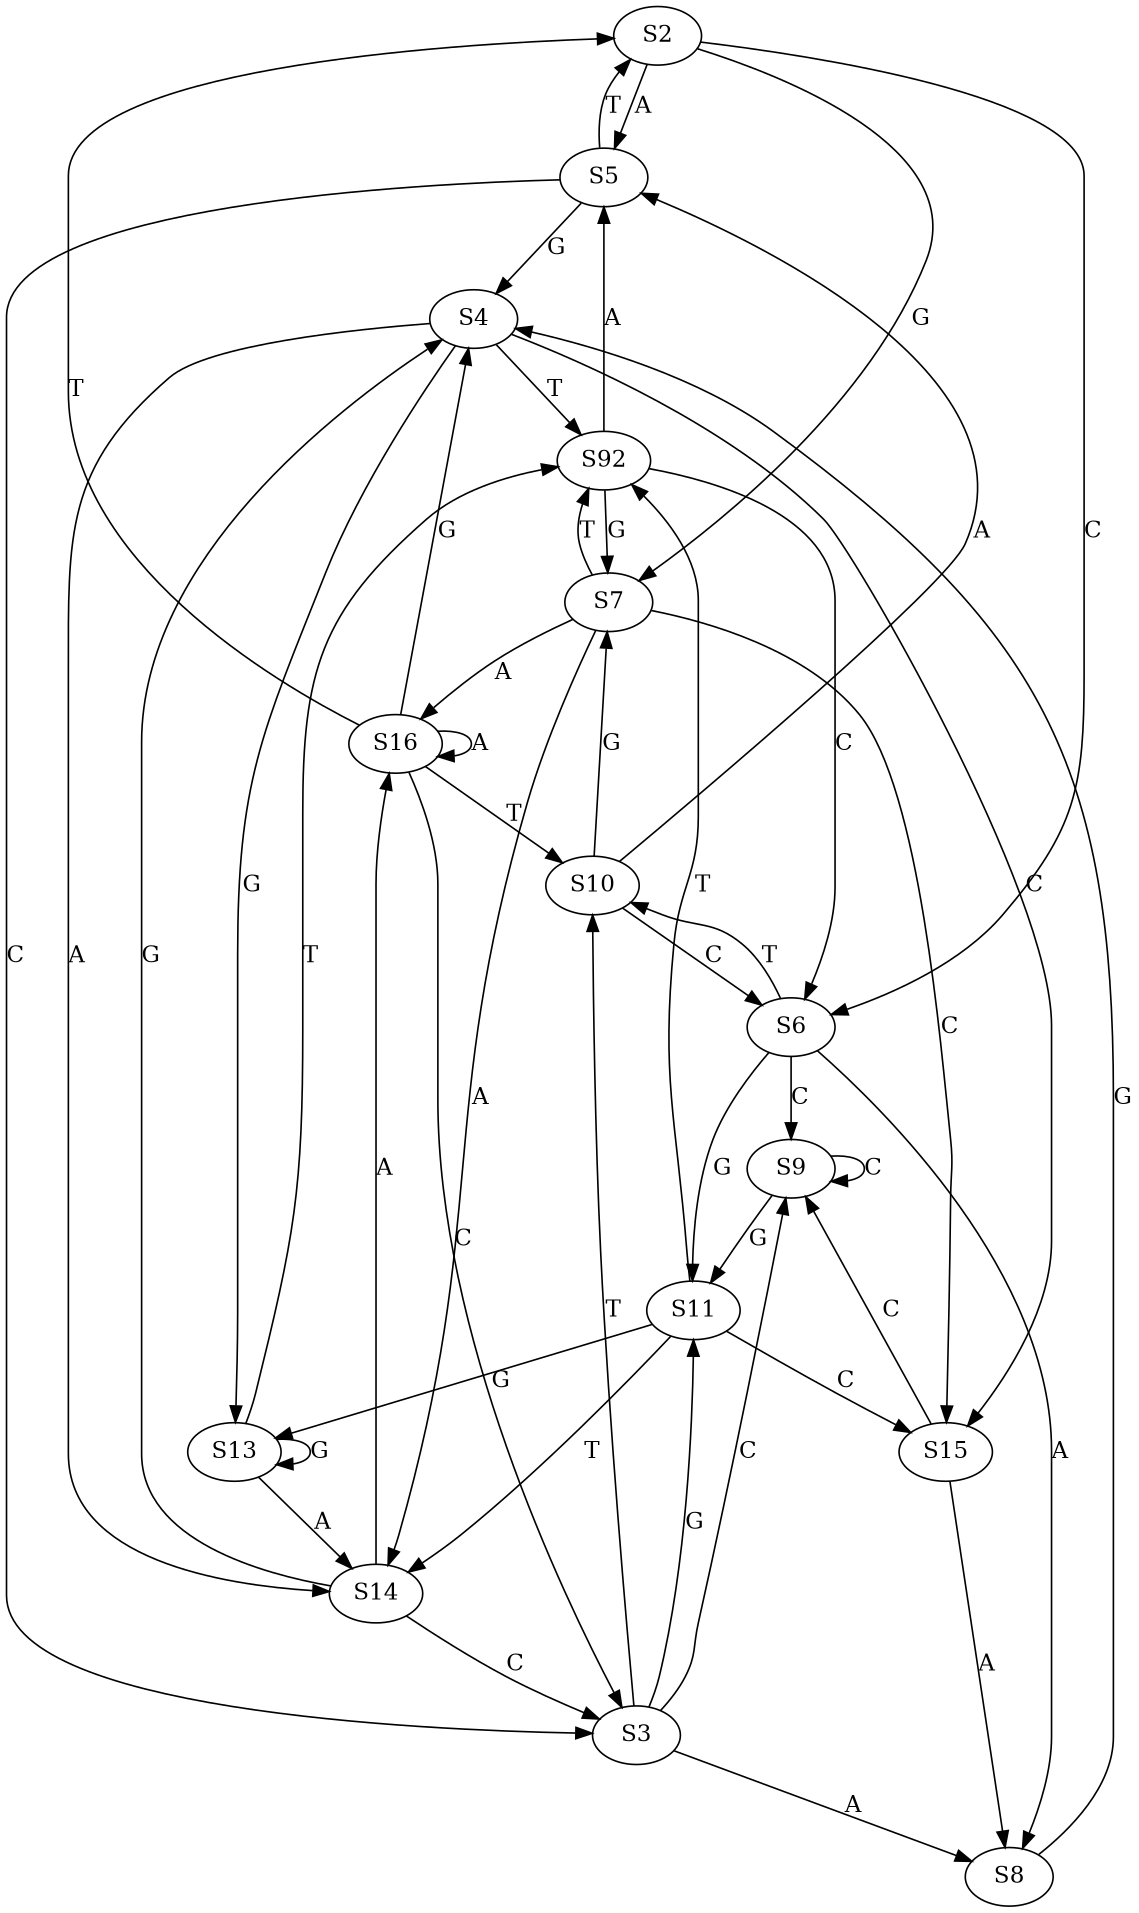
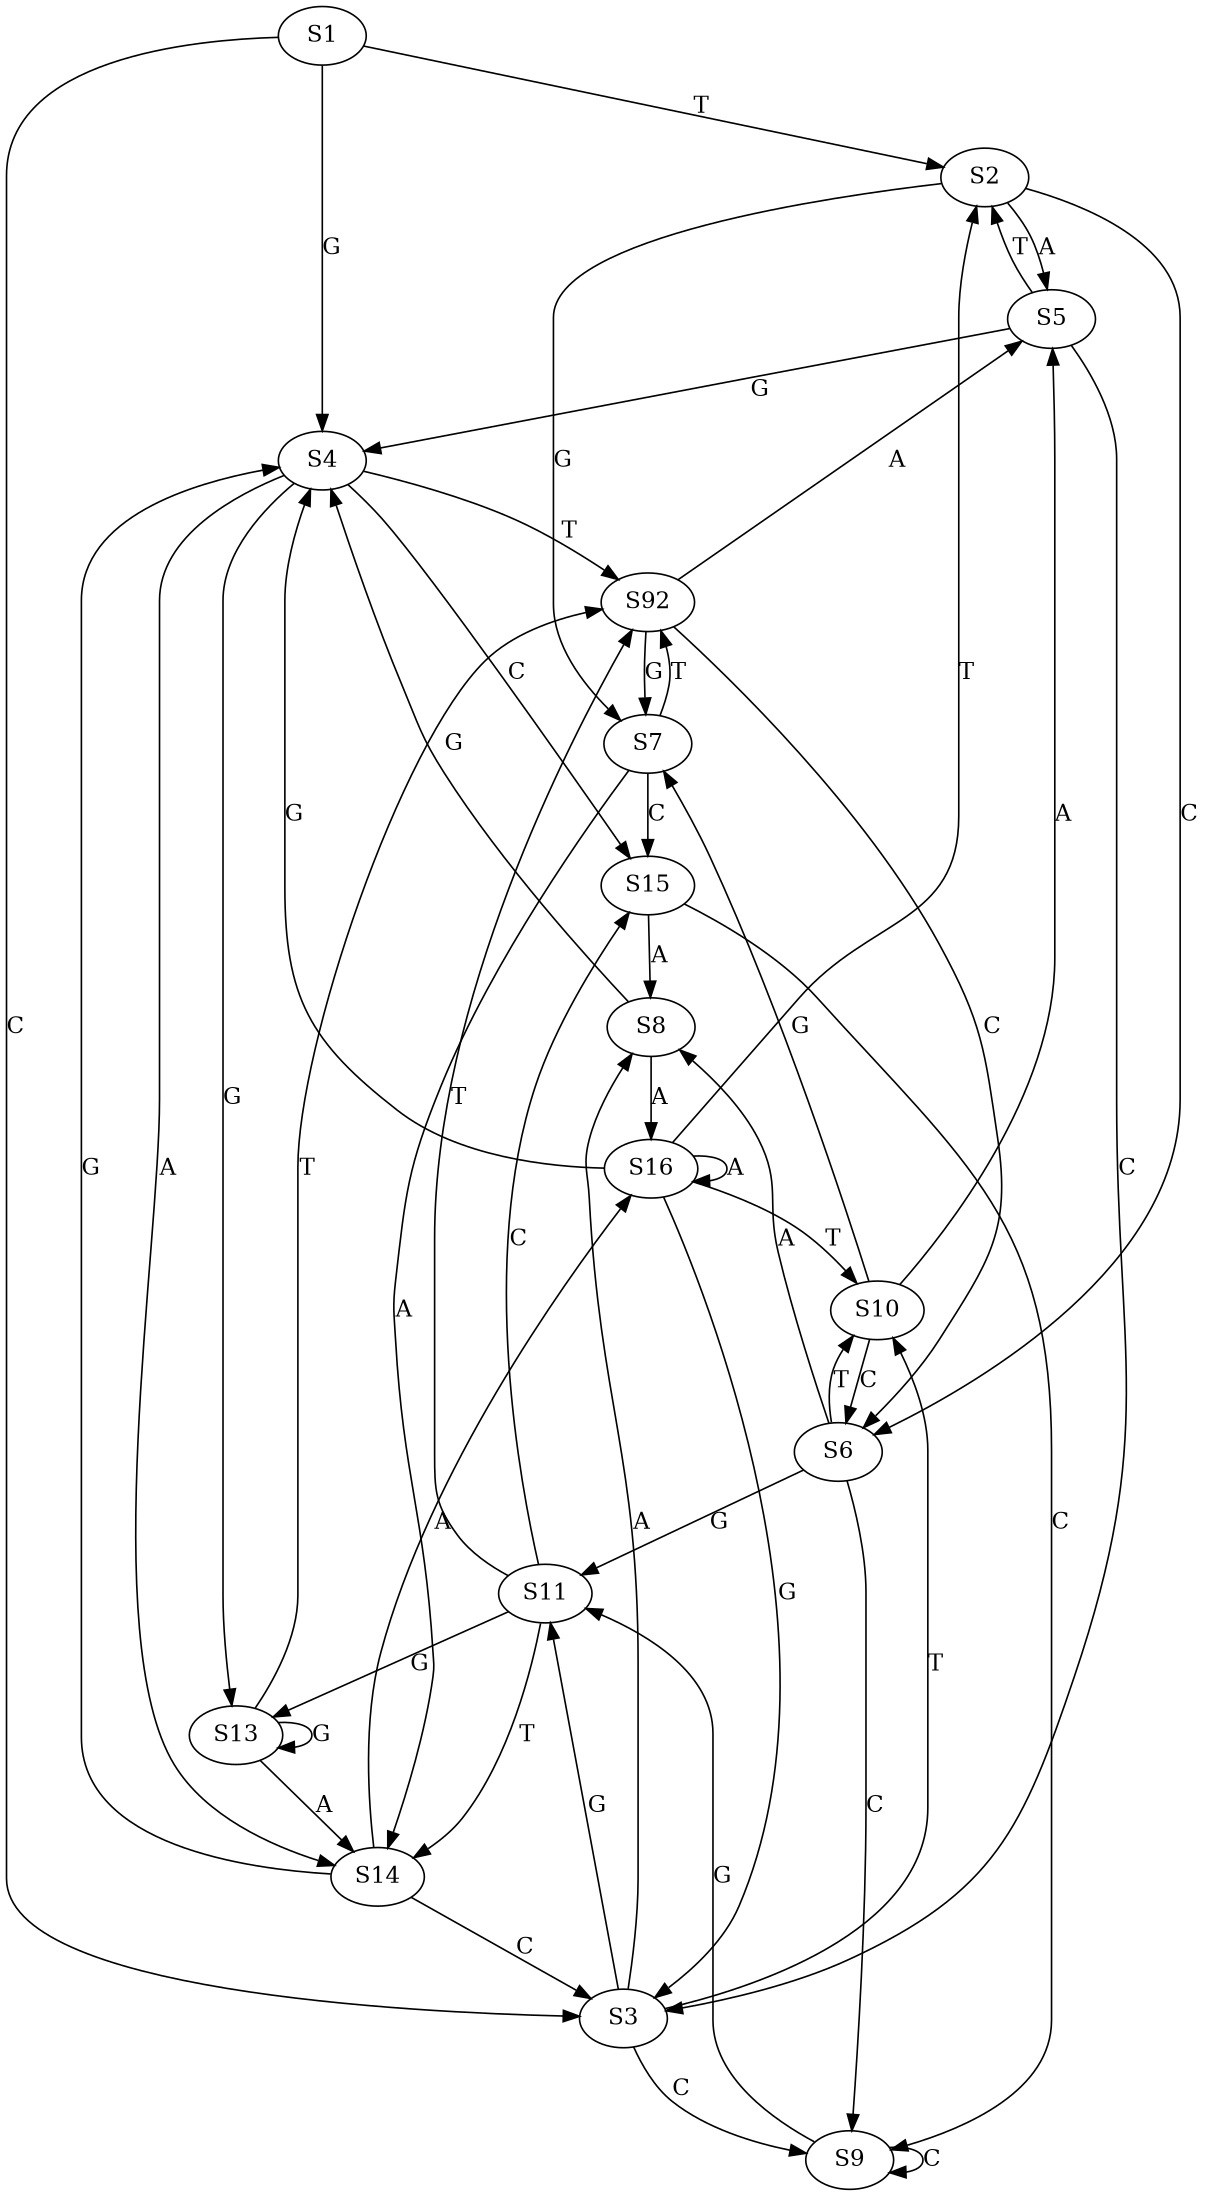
none -> (322, 36)
(500, 658) -> (651, 1090)
(463, 1240) -> (788, 1594)
